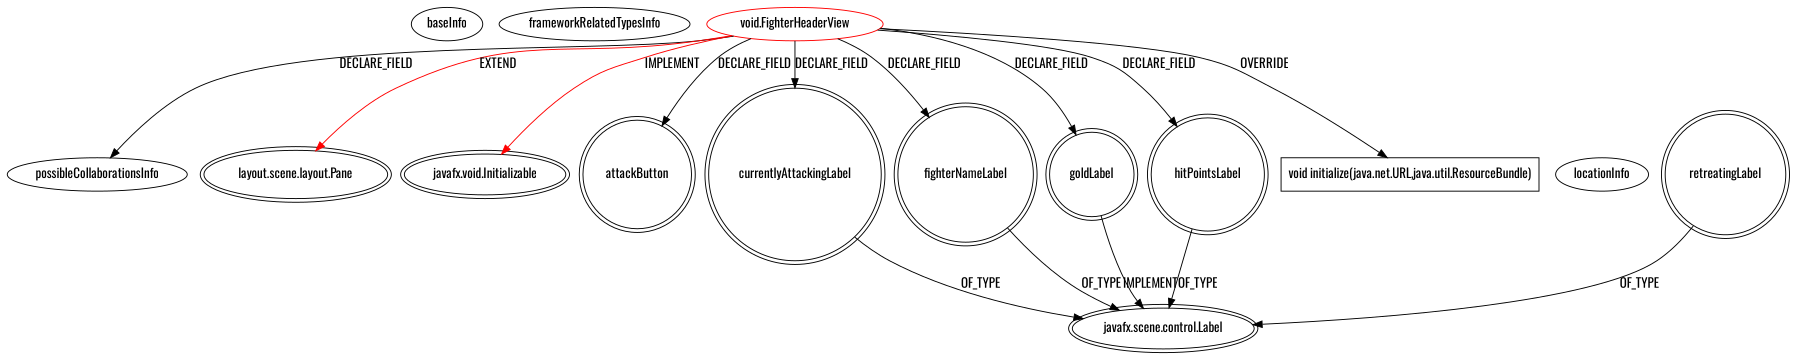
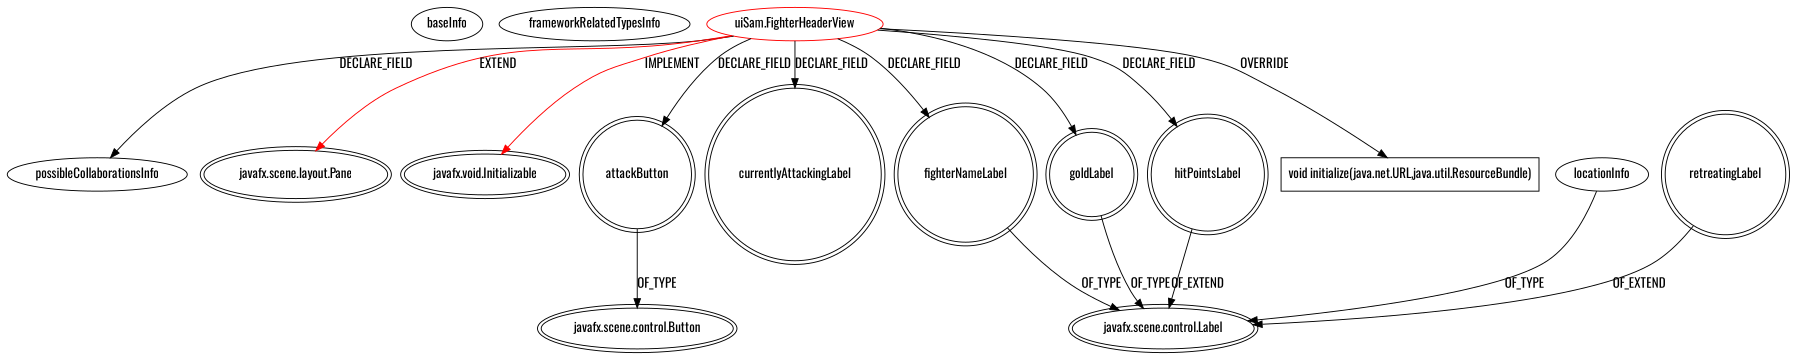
(795, 24) -> (795, 24)
(296, 174) -> (296, 174)
(1151, 284) -> (1151, 284)
(1198, 284) -> (1198, 284)
(1640, 284) -> (1640, 284)
(959, 290) -> (1447, 293)
none -> (637, 329)
